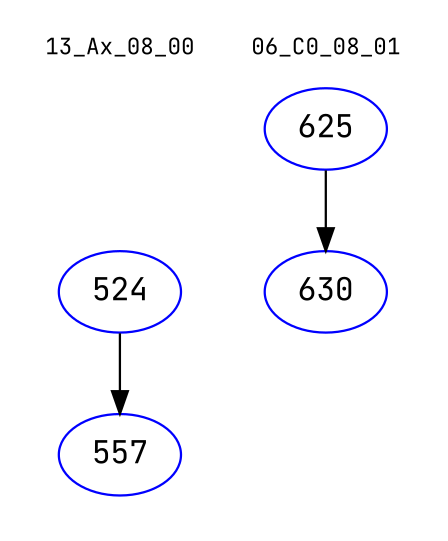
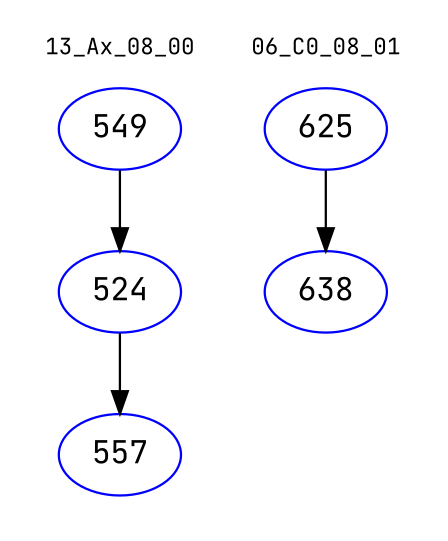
none -> (120, 129)
(326, 292) -> (326, 292)
